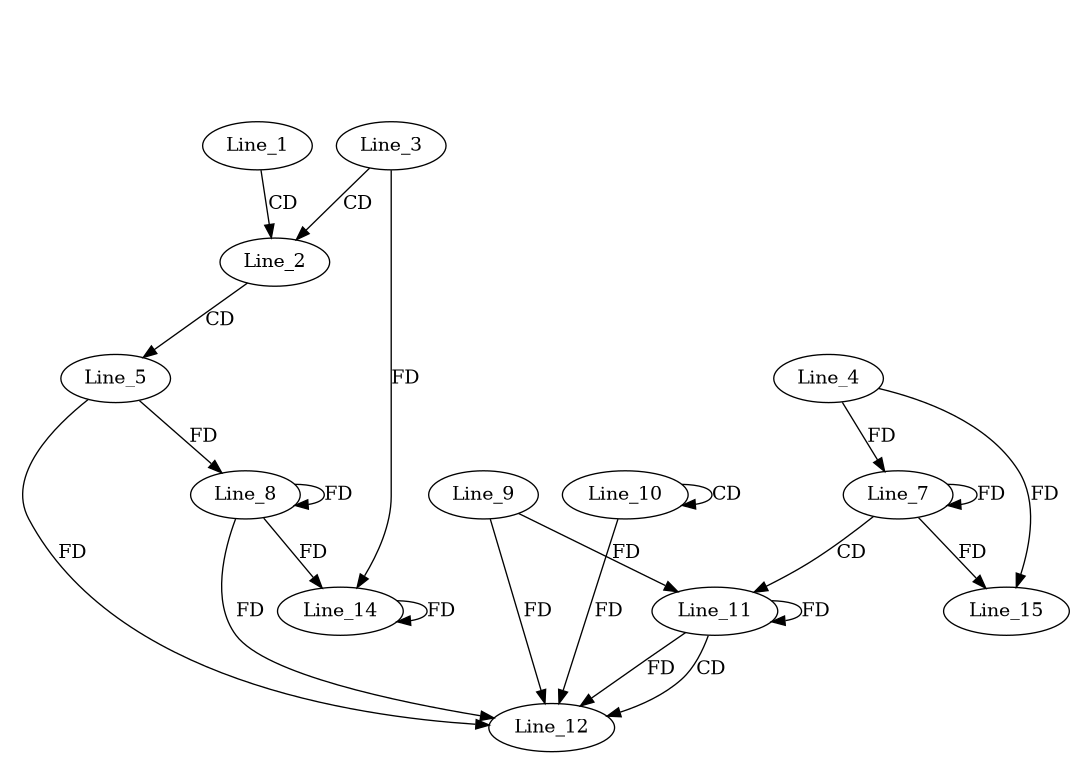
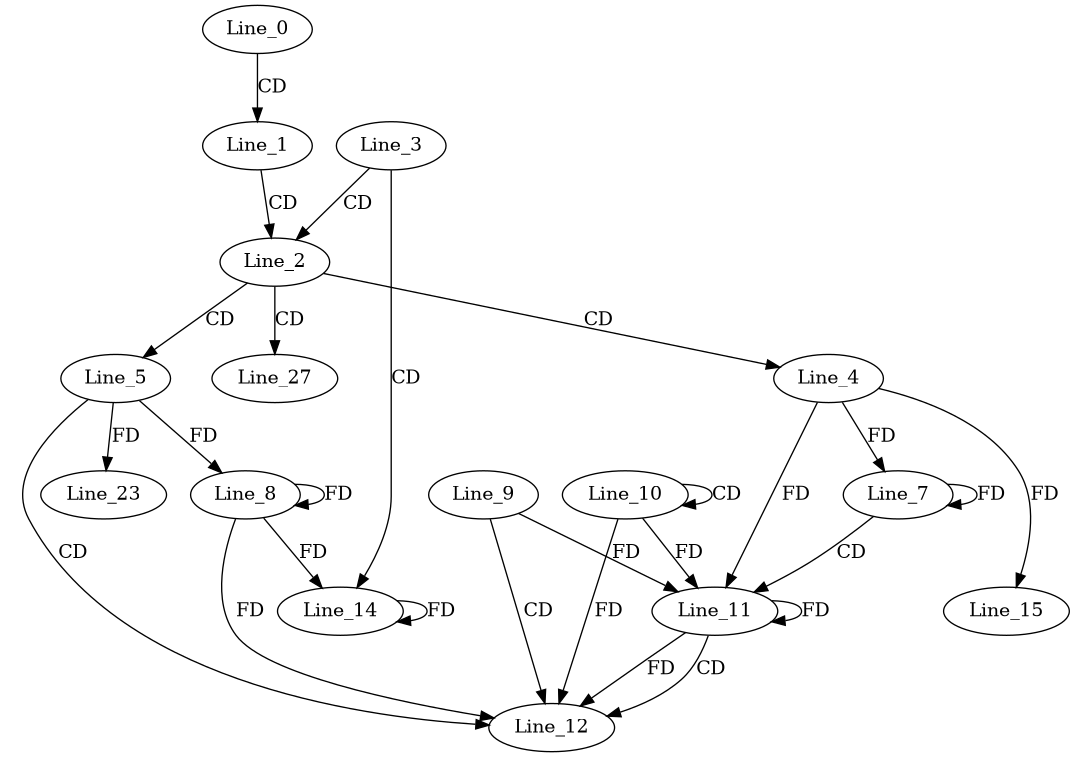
none -> (257, 29)
none -> (545, 319)
none -> (275, 379)
(406, 379) -> (406, 379)
none -> (775, 489)
none -> (104, 495)
none -> (666, 548)
(947, 548) -> none
(73, 553) -> (73, 553)
(538, 611) -> (538, 611)
